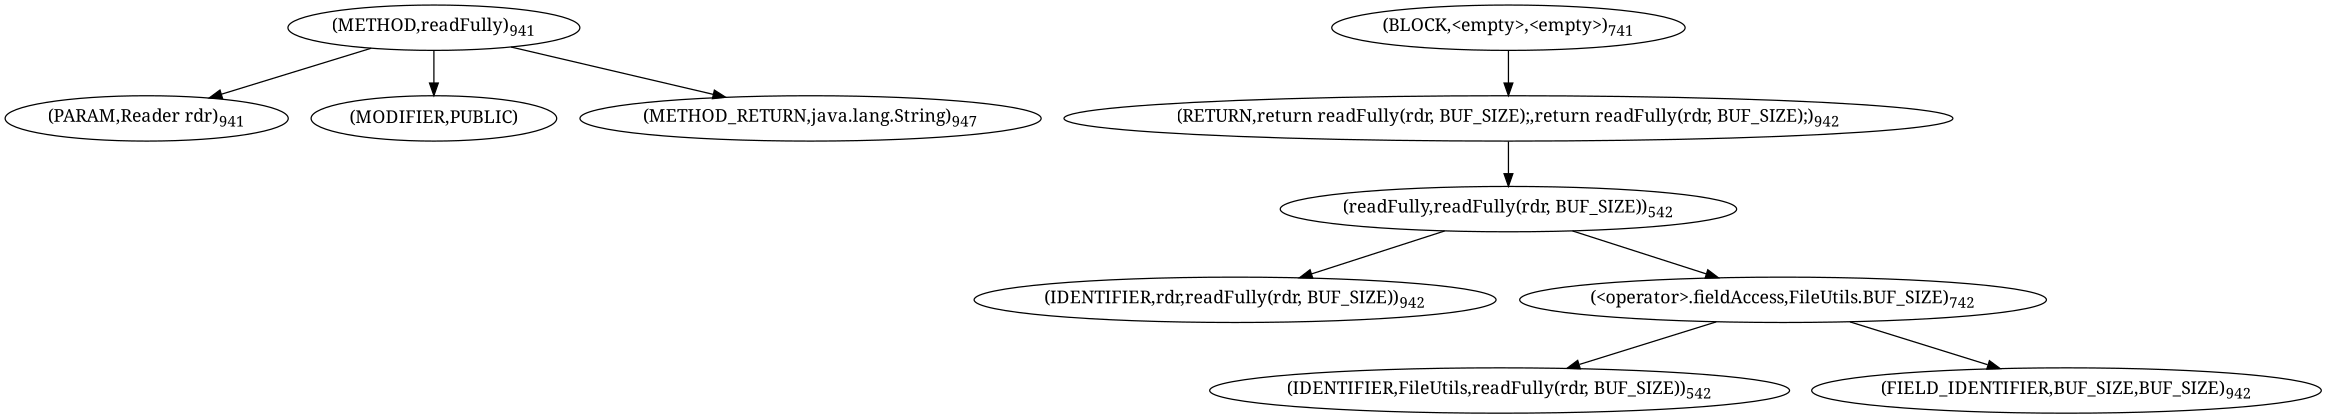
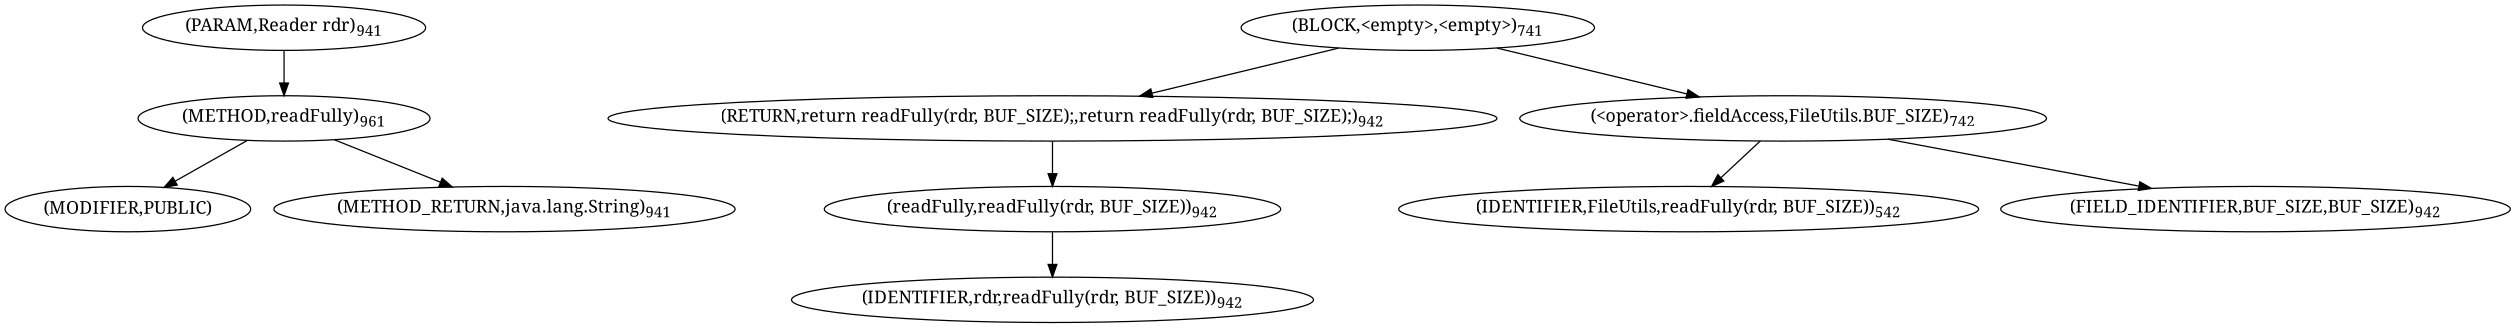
(523, 26) -> (373, 117)
(296, 71) -> (284, 67)
(965, 117) -> (659, 207)
(1661, 207) -> (1205, 207)
(1639, 252) -> (1592, 71)
